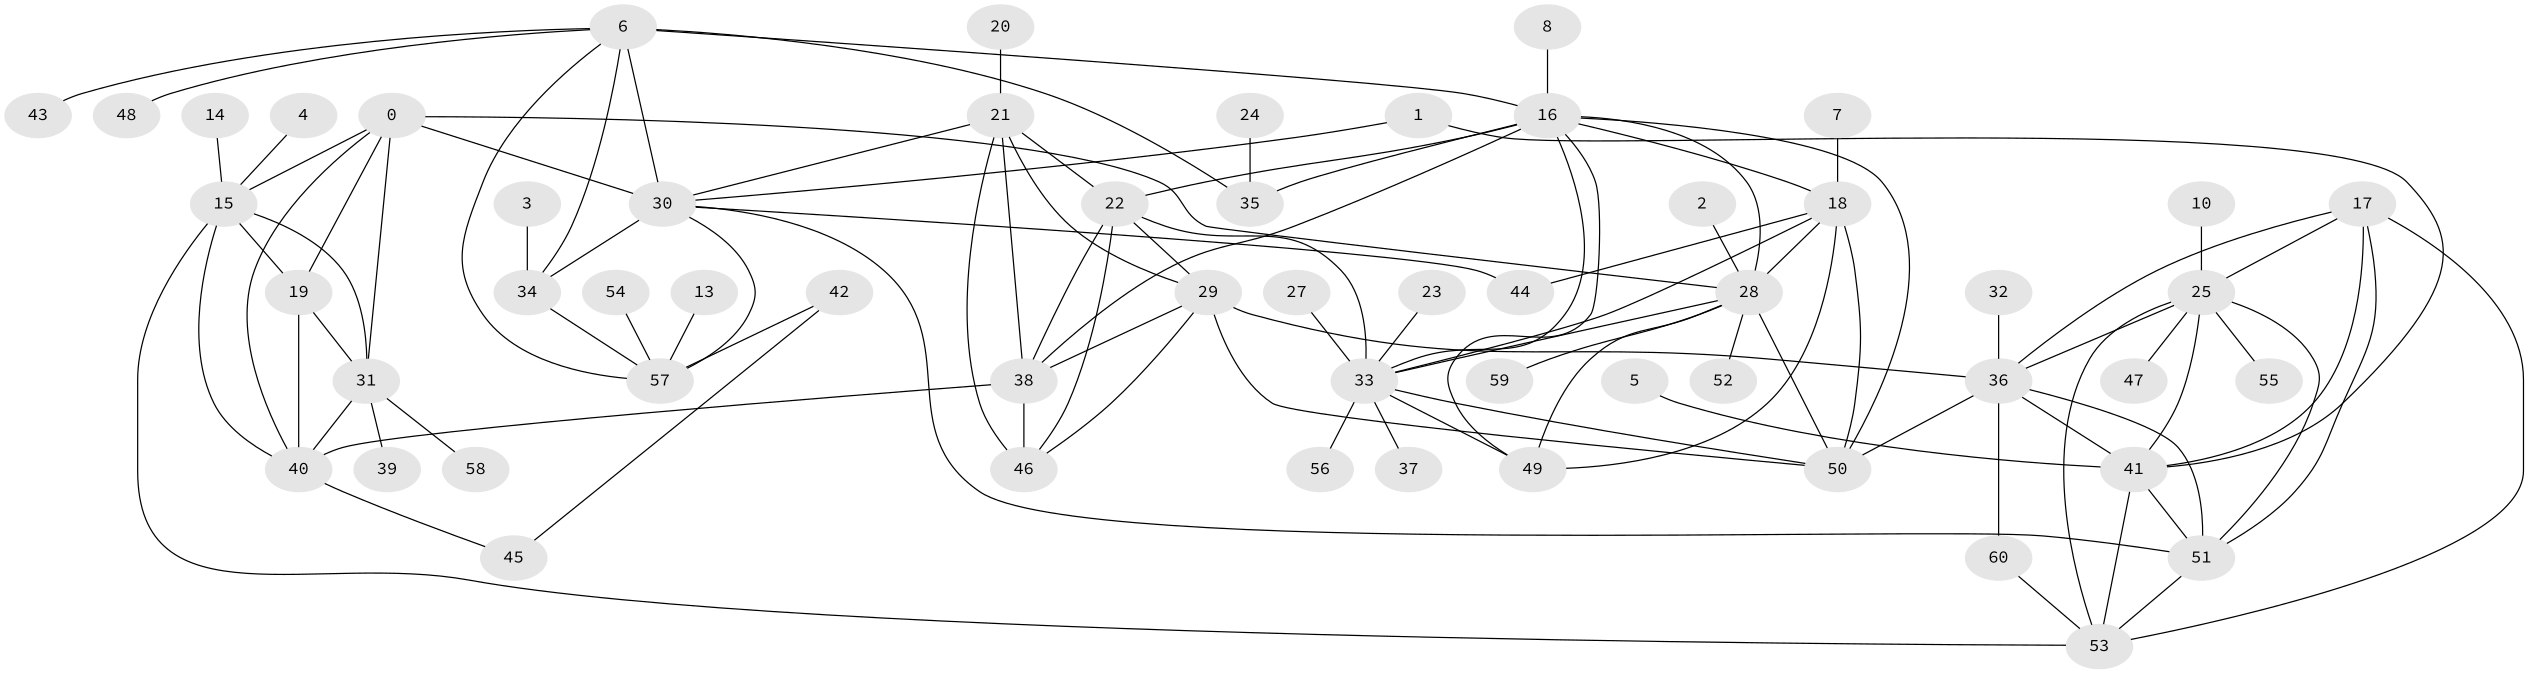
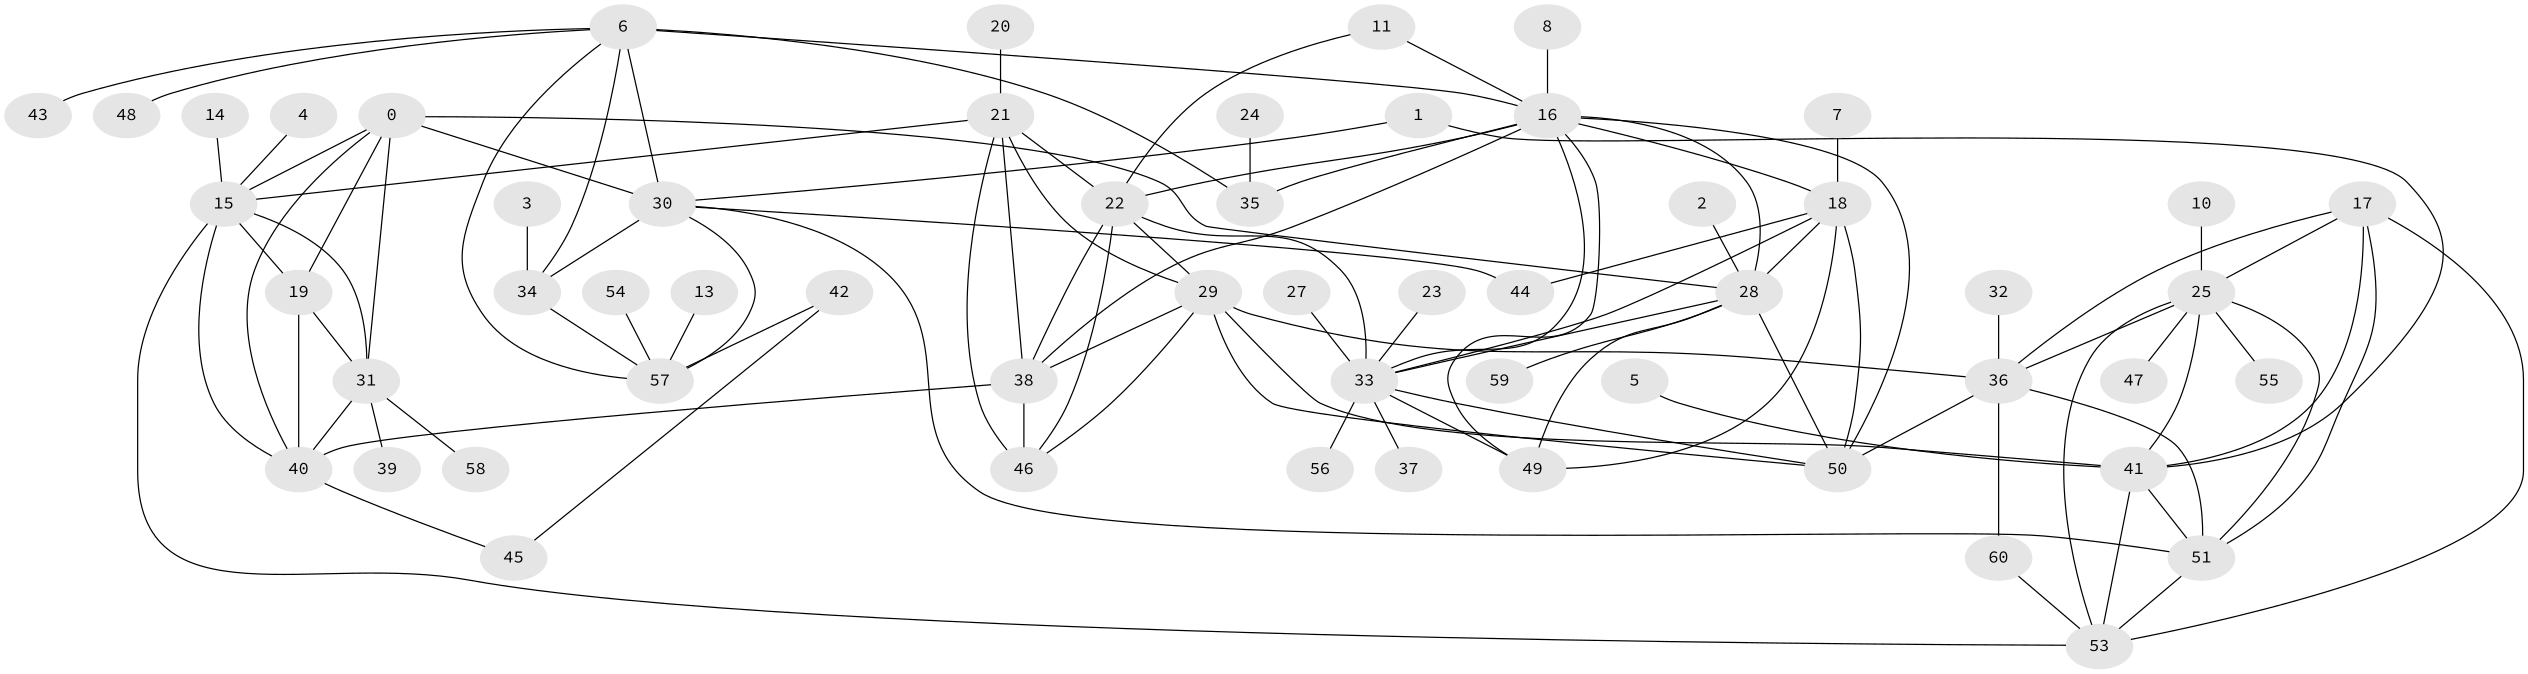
none -> (1382, 27)
(832, 160) -> (612, 160)
(1723, 381) -> none
(2060, 421) -> (1735, 443)
